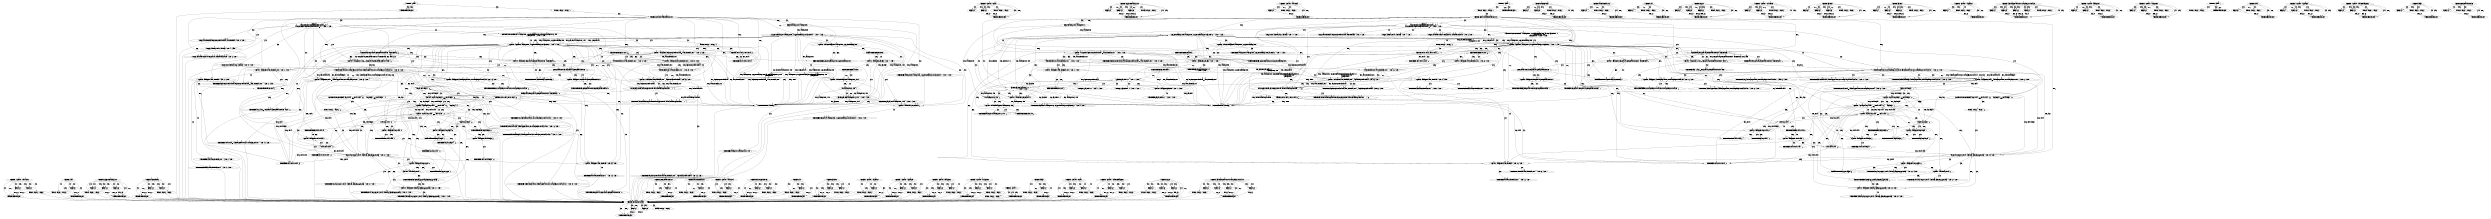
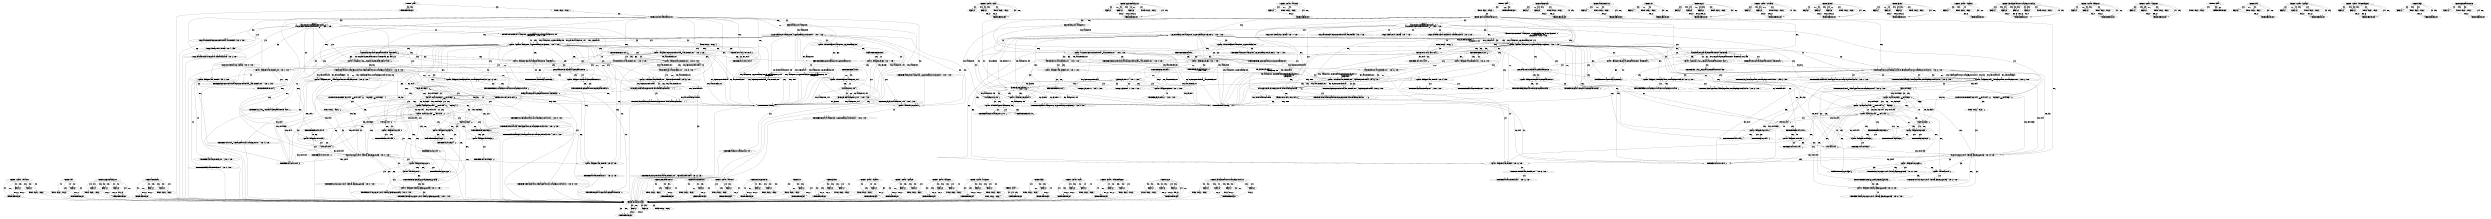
(1435, 65) -> (1435, 65)
none -> (1147, 84)
(1499, 173) -> (1521, 176)
